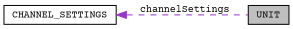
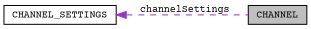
(269, 15) -> (278, 15)
